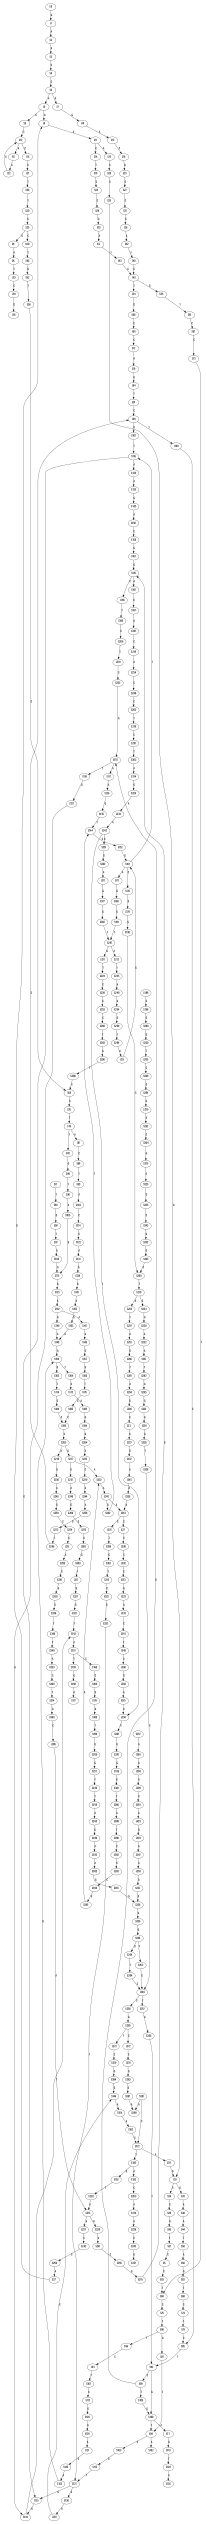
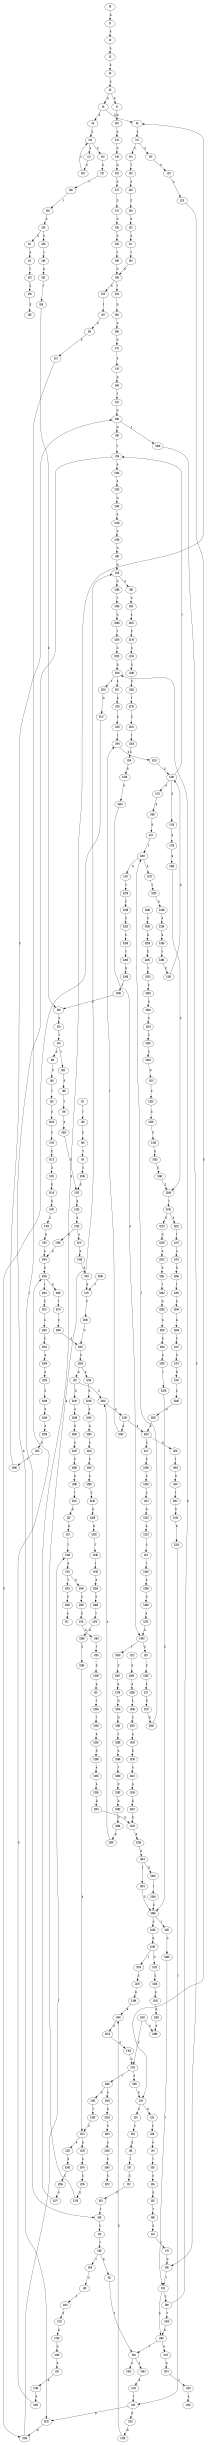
(85, 1367) -> (87, 1284)
(123, 1708) -> (144, 1629)
